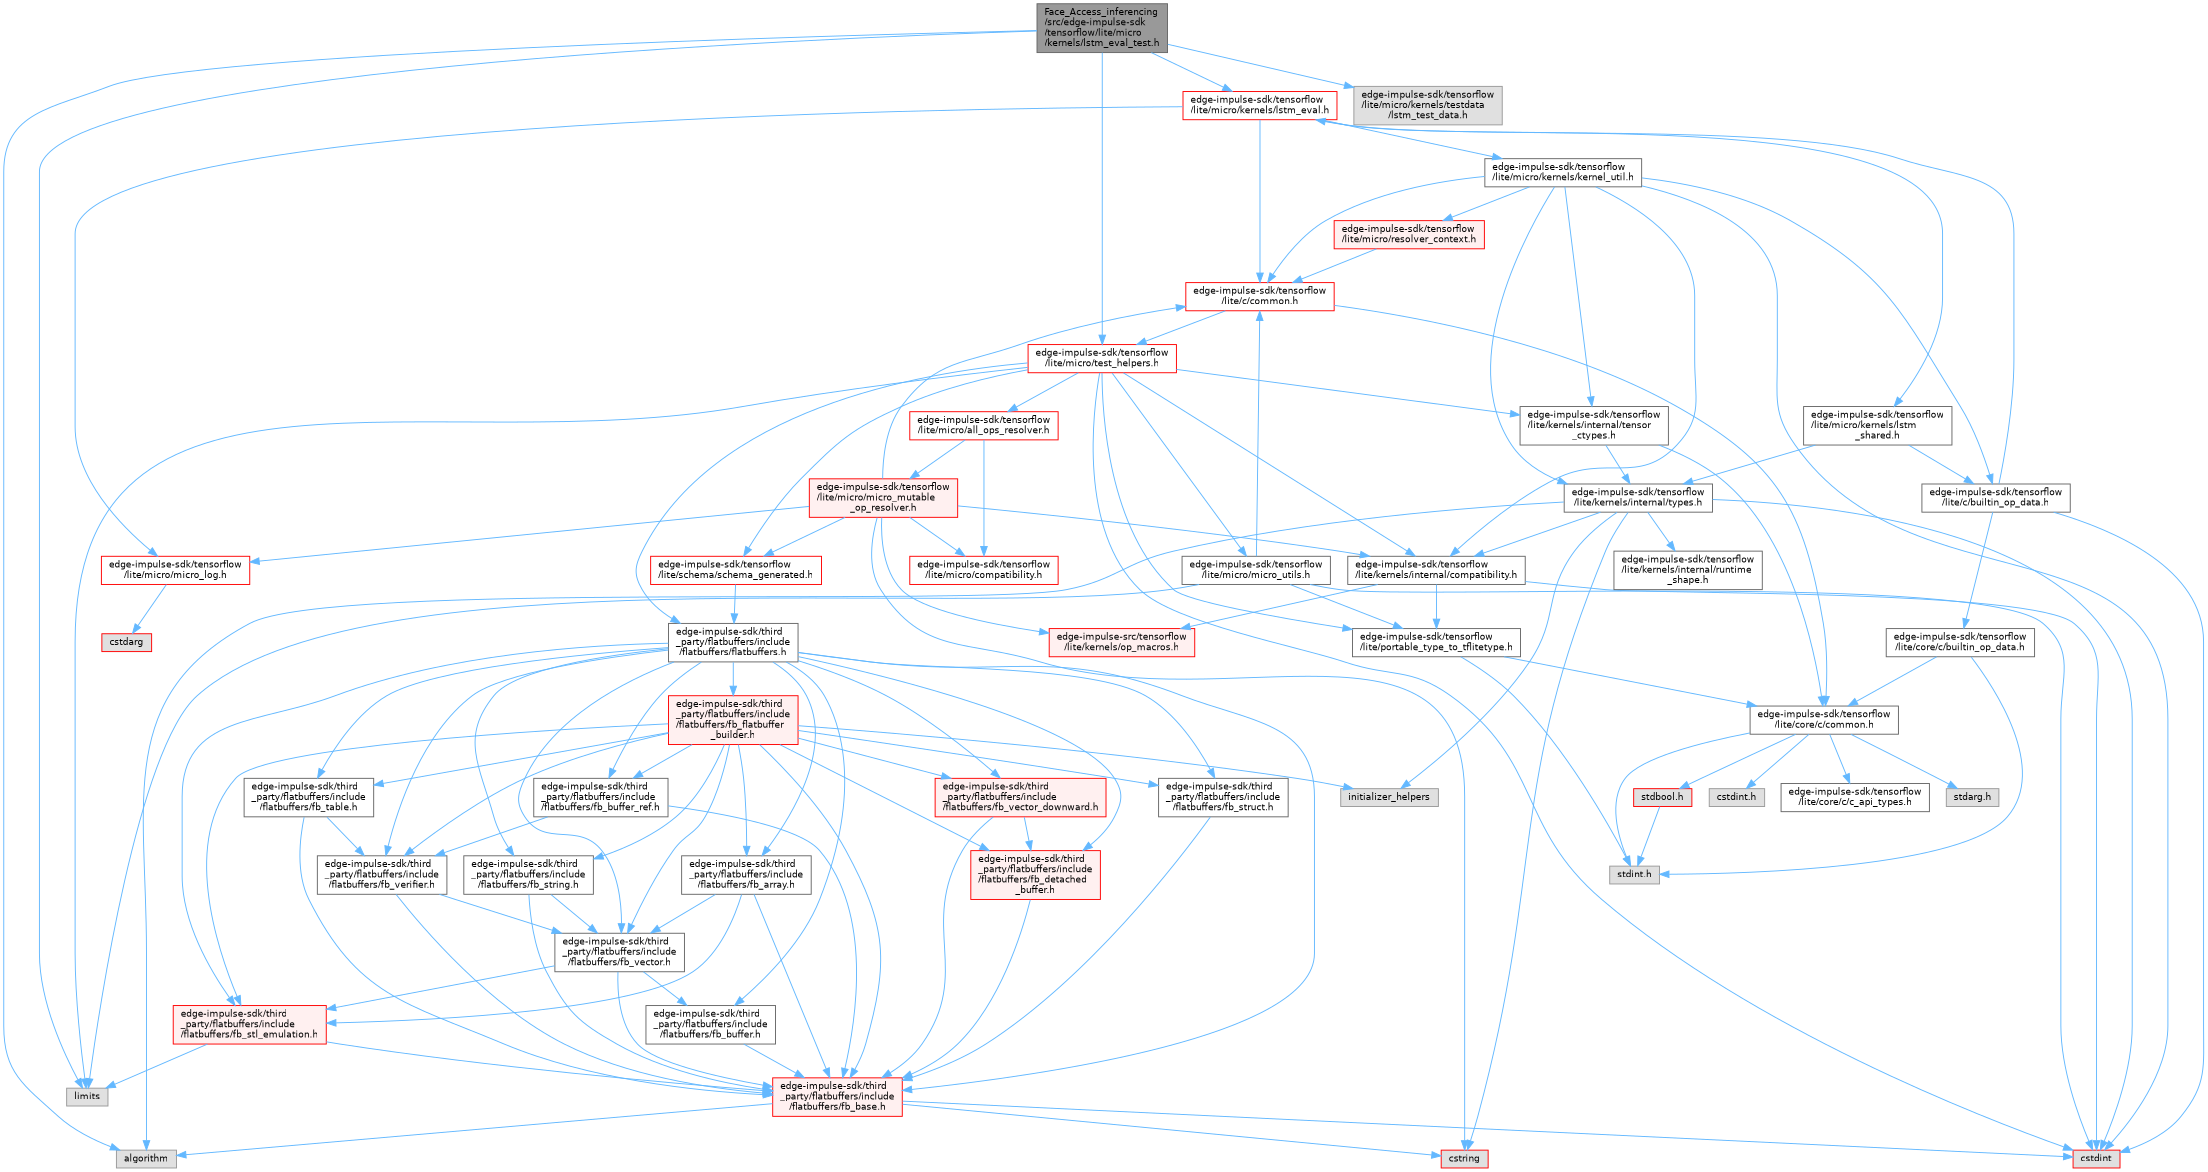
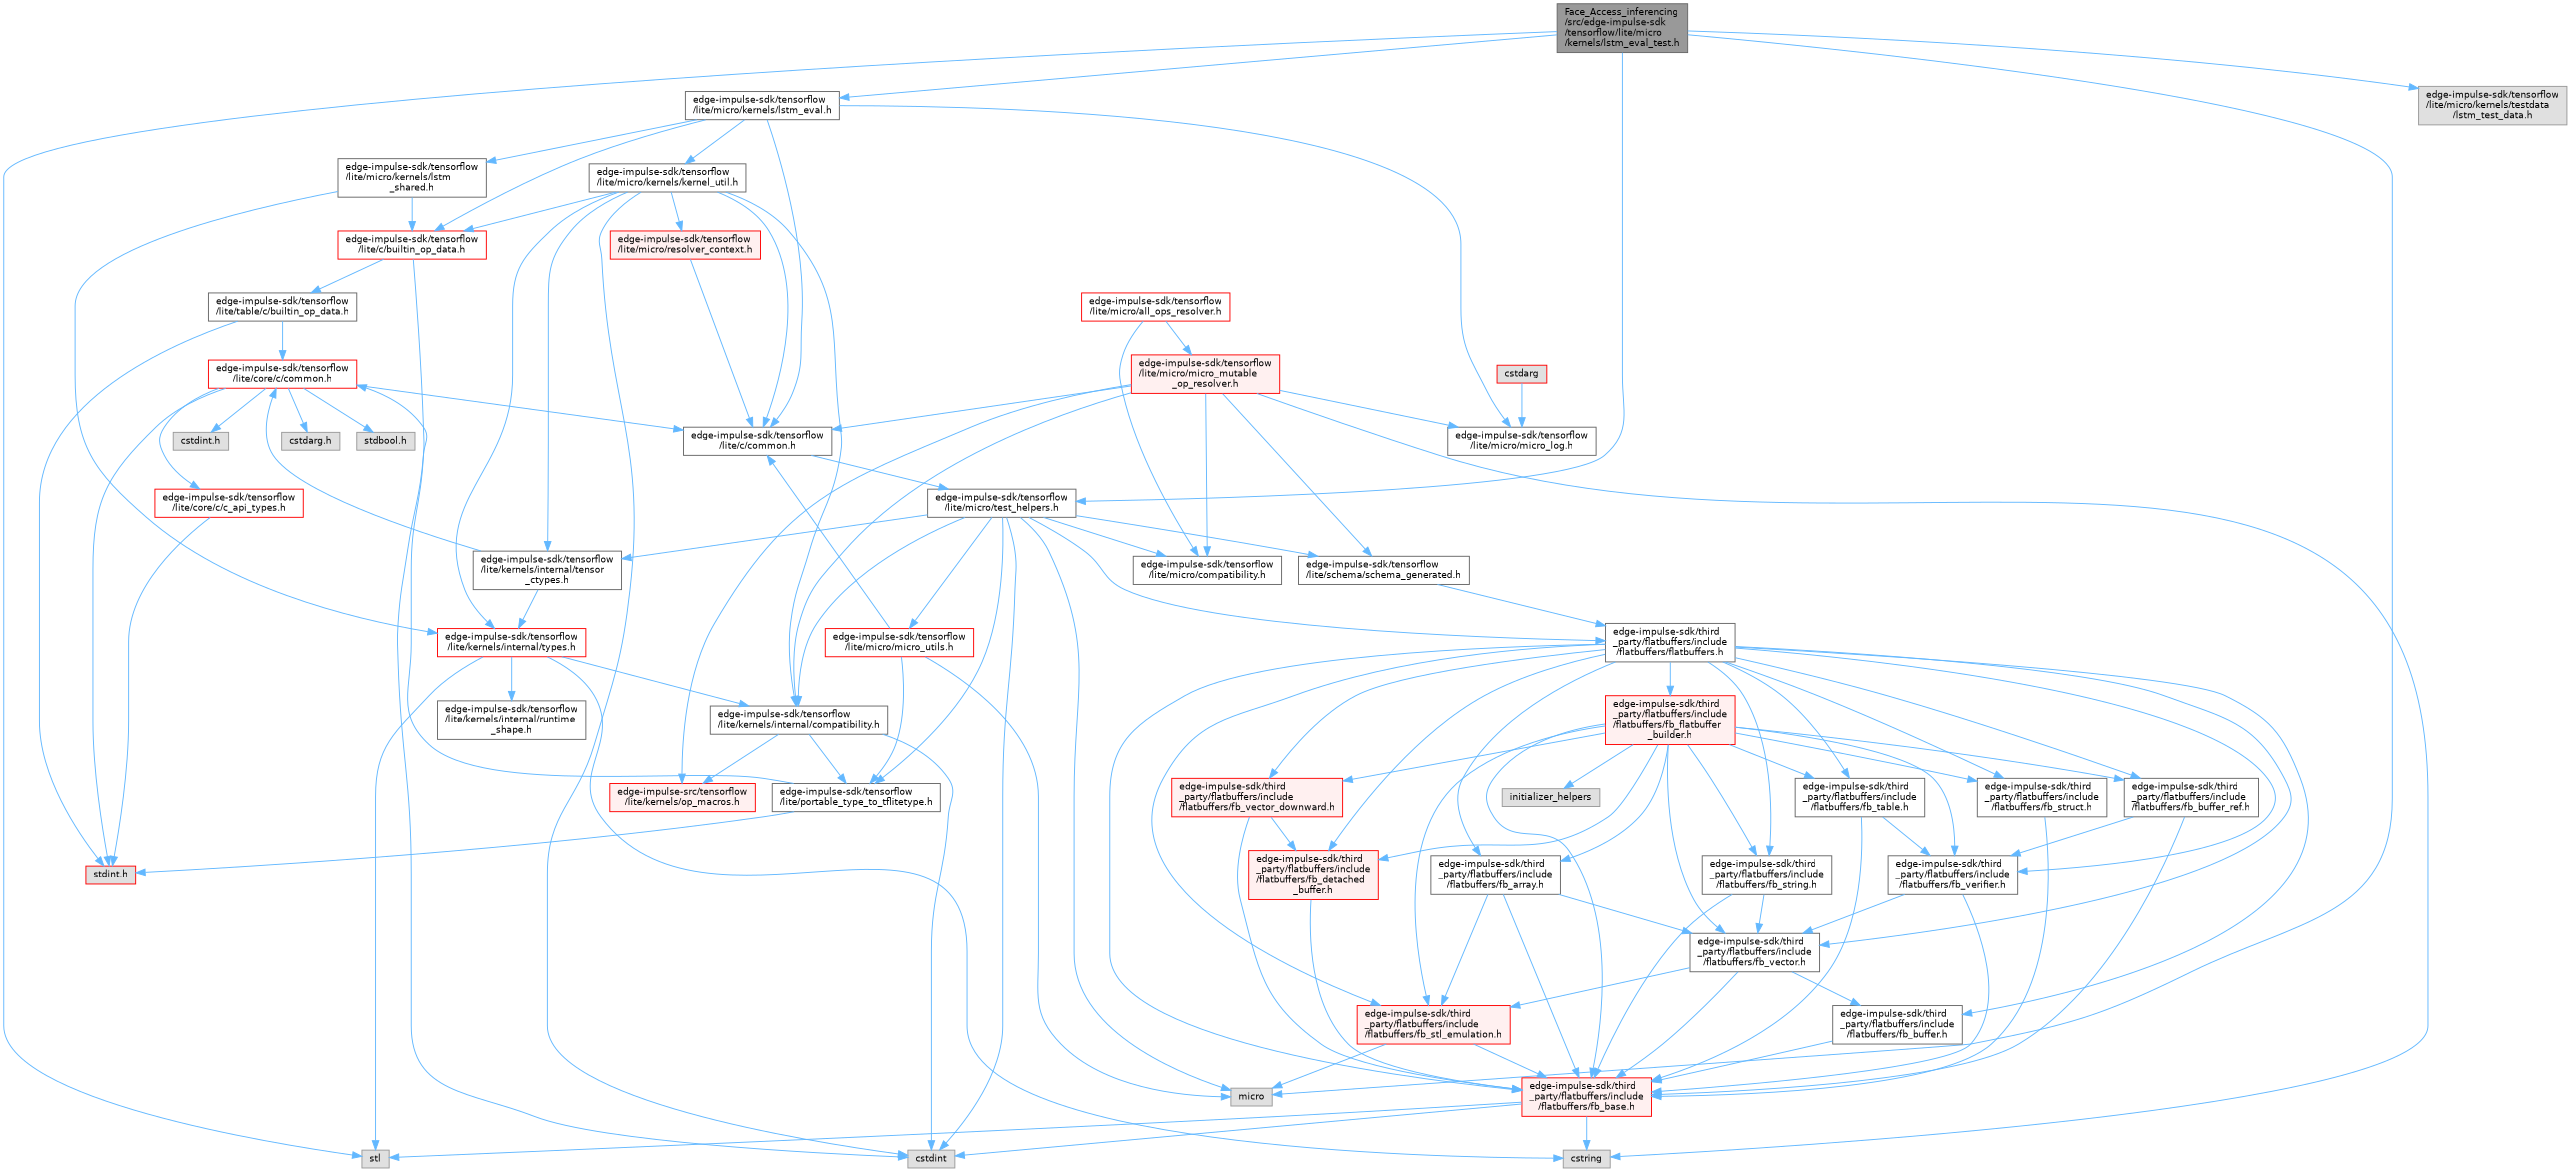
(1260, 106) -> (762, 106)
(1814, 143) -> (570, 163)
(1260, 297) -> (758, 441)
(1102, 359) -> (1002, 503)
(1047, 390) -> (1100, 535)
(1672, 404) -> (515, 407)
(1638, 498) -> (512, 643)
(1996, 498) -> (412, 245)
(176, 570) -> (1522, 441)
(736, 570) -> (1384, 570)
(984, 570) -> (1207, 570)
(1256, 570) -> (899, 643)
(152, 605) -> (1522, 400)
(2034, 620) -> none
(1960, 643) -> (283, 307)
(1536, 651) -> none
(2123, 674) -> none
(1824, 720) -> (283, 374)
(1663, 798) -> (386, 441)
(1855, 798) -> (229, 503)
(1973, 798) -> (311, 441)
(1650, 832) -> (129, 673)
(1635, 875) -> (111, 875)
(87, 1097) -> (1252, 1097)
(146, 1159) -> (376, 1159)
(1465, 1159) -> (1587, 1159)
(2097, 1159) -> (931, 1159)
